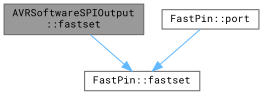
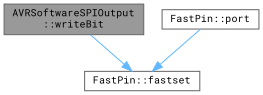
(74, 19) -> (74, 19)
